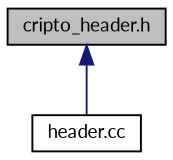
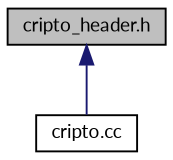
(87, 133) -> (87, 133)
